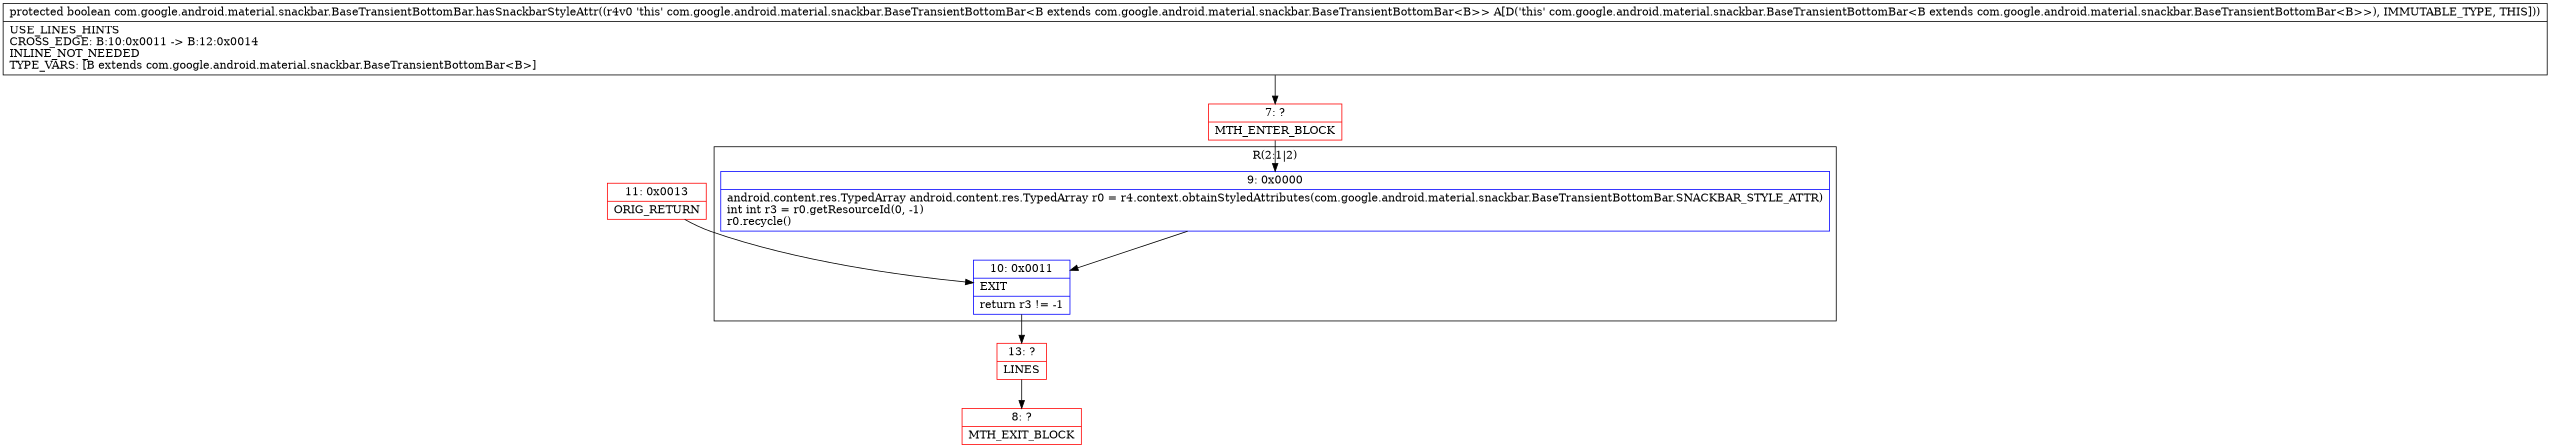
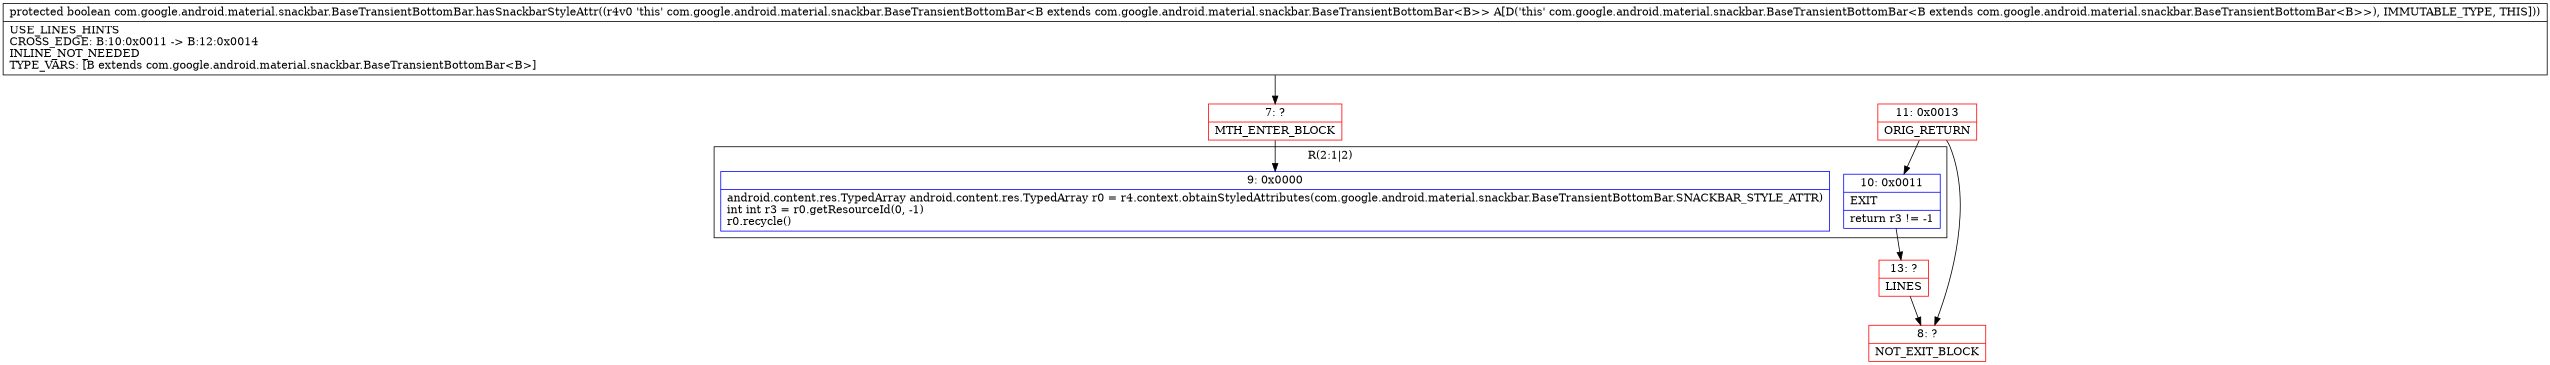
none -> (1959, 229)
(1133, 249) -> none
(1022, 435) -> (1927, 352)
